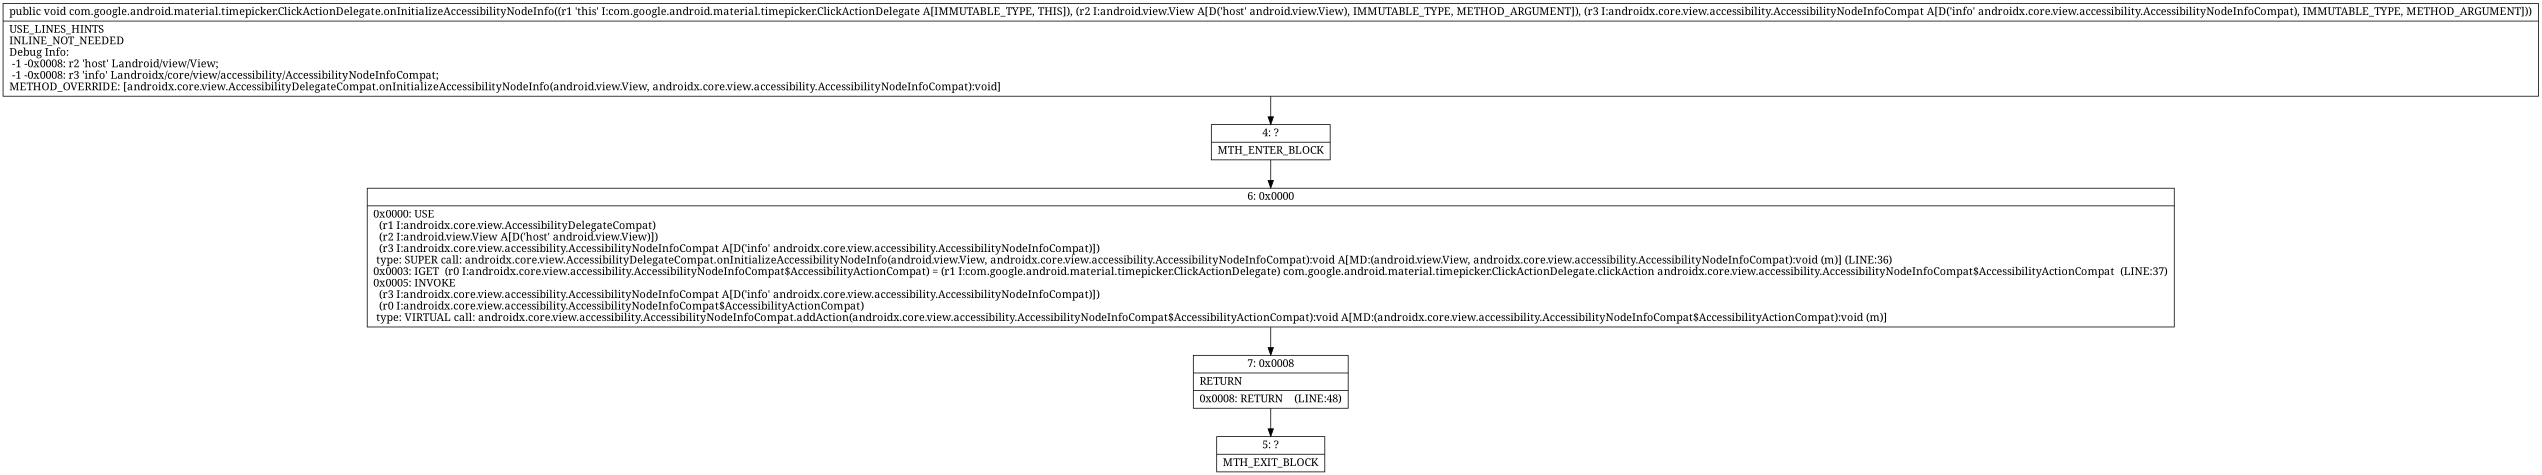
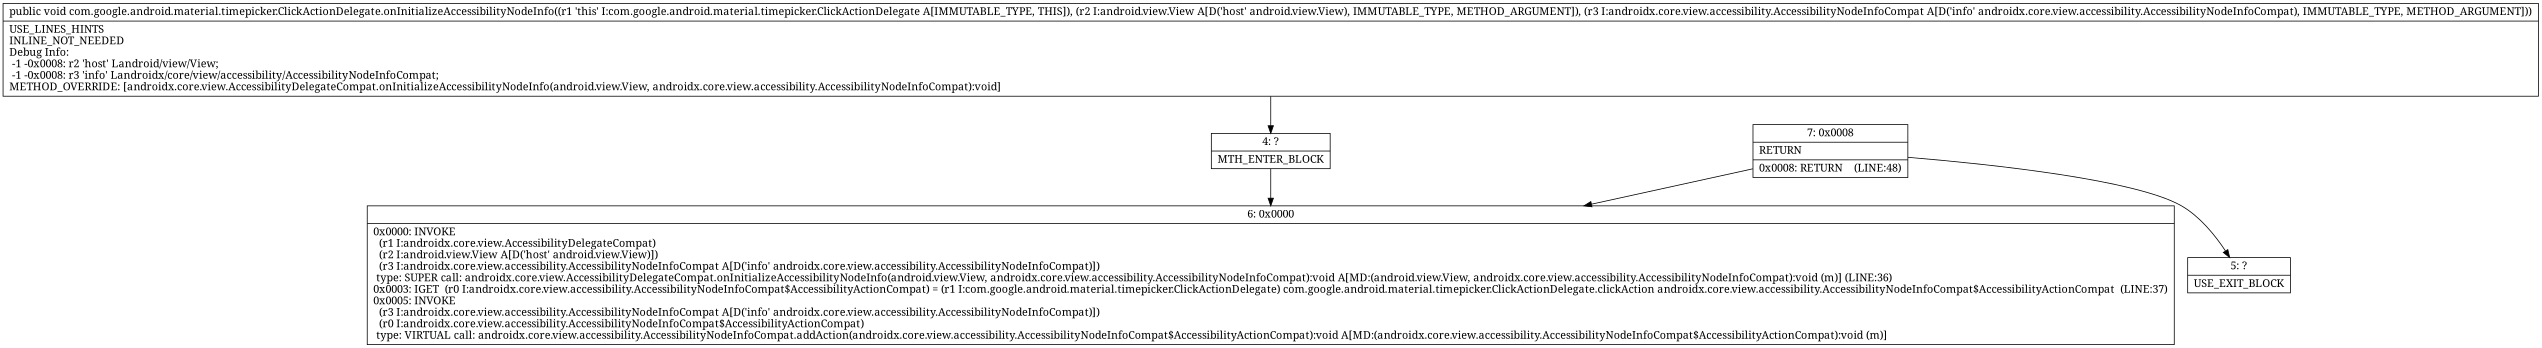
(407, 214) -> (417, 232)
(1271, 337) -> (1672, 186)
(1271, 463) -> (2239, 284)
